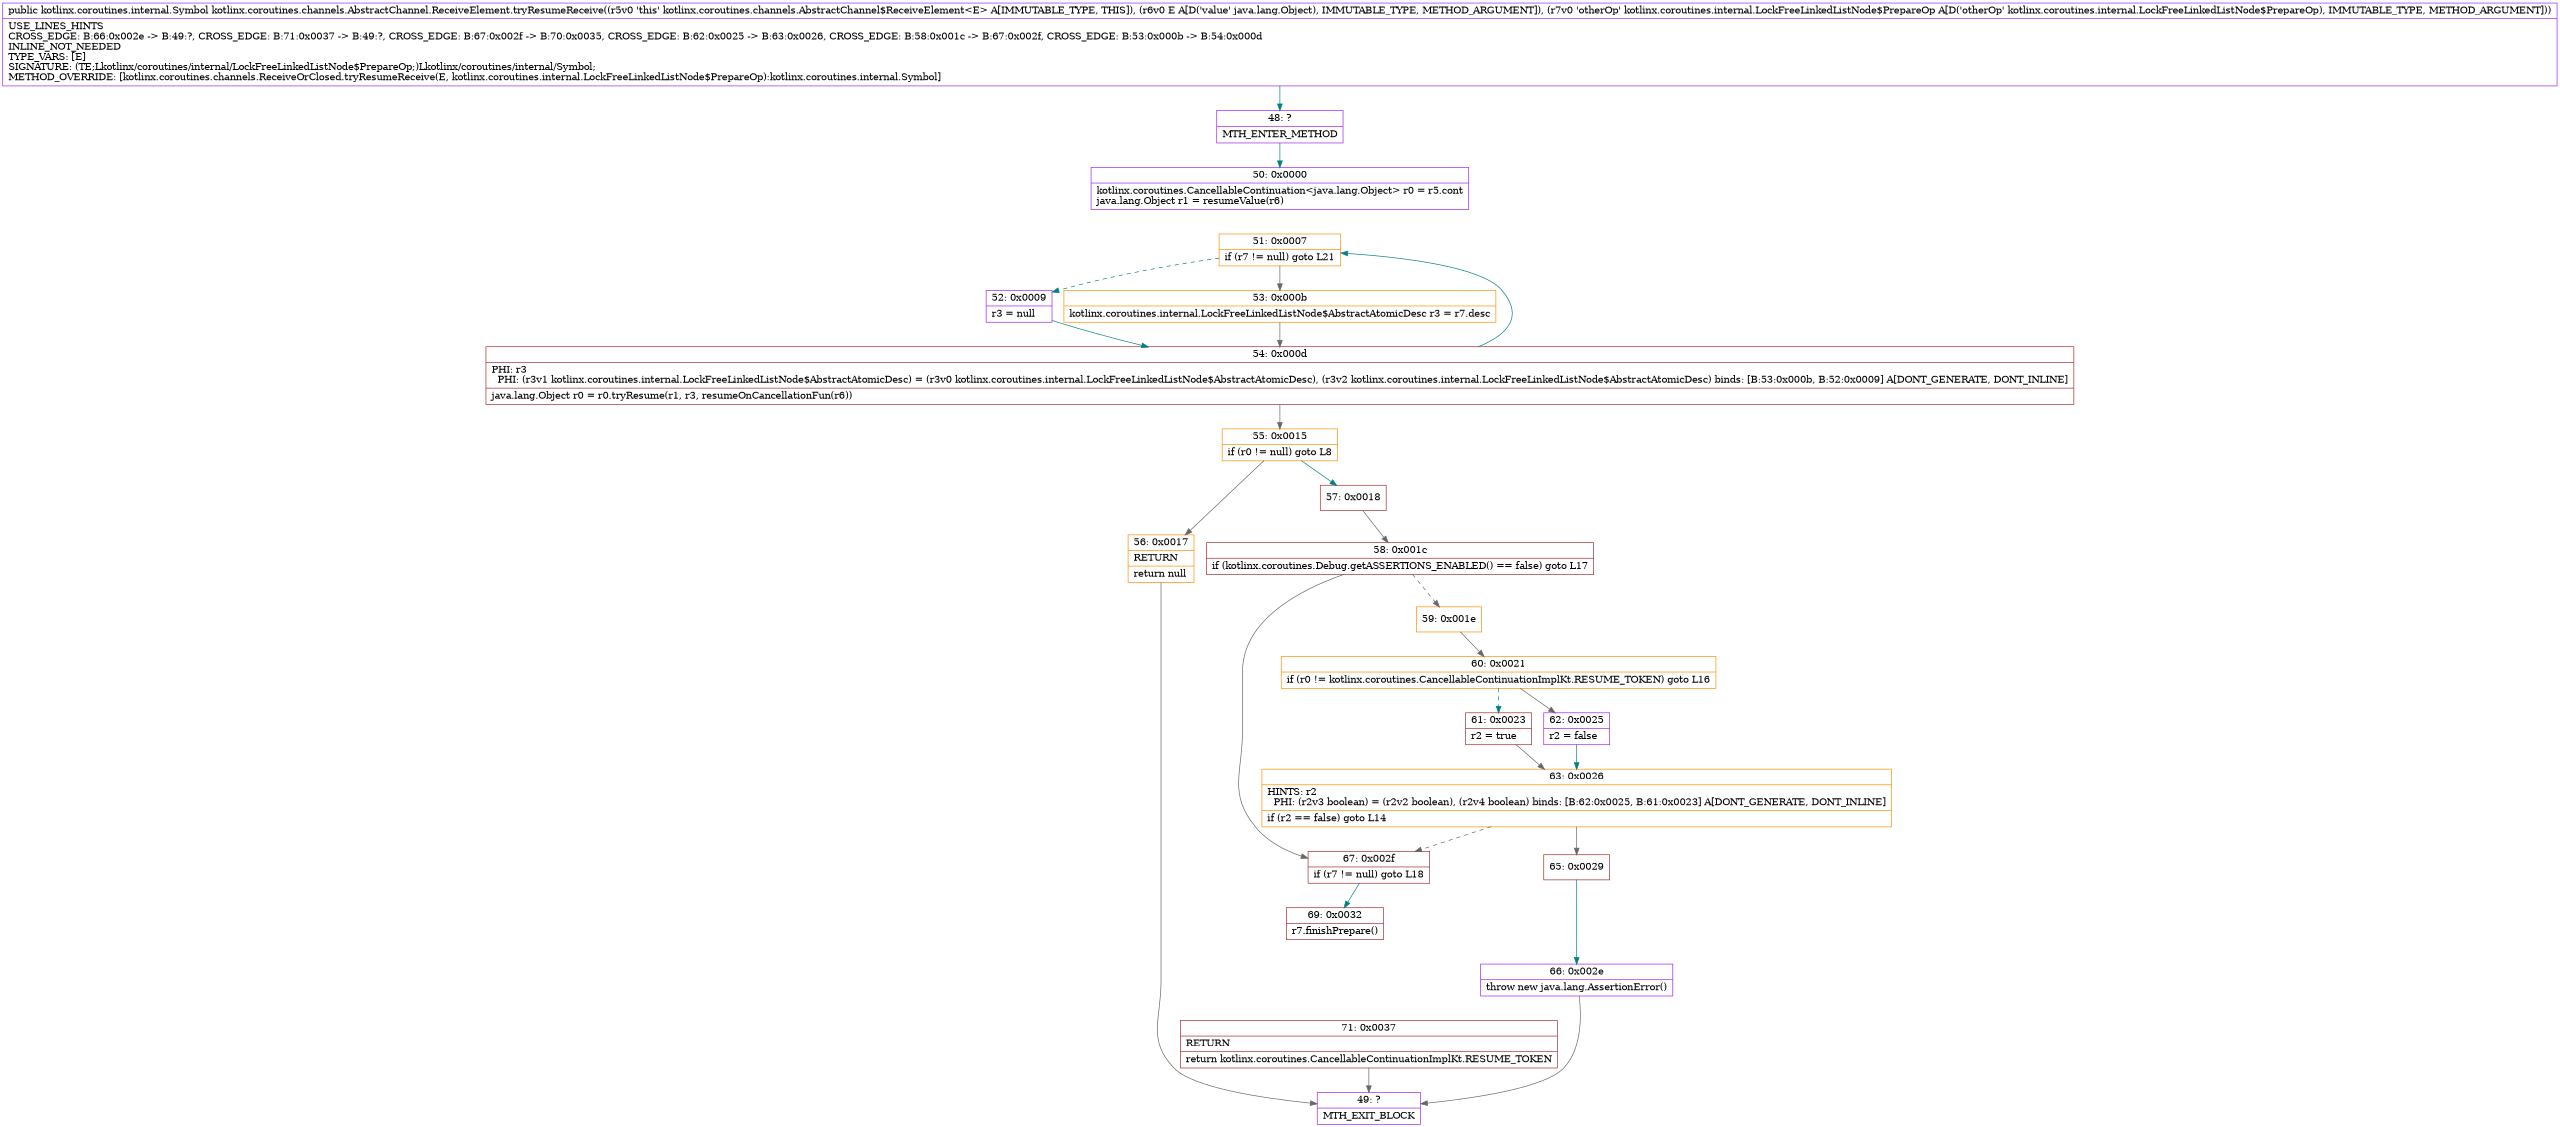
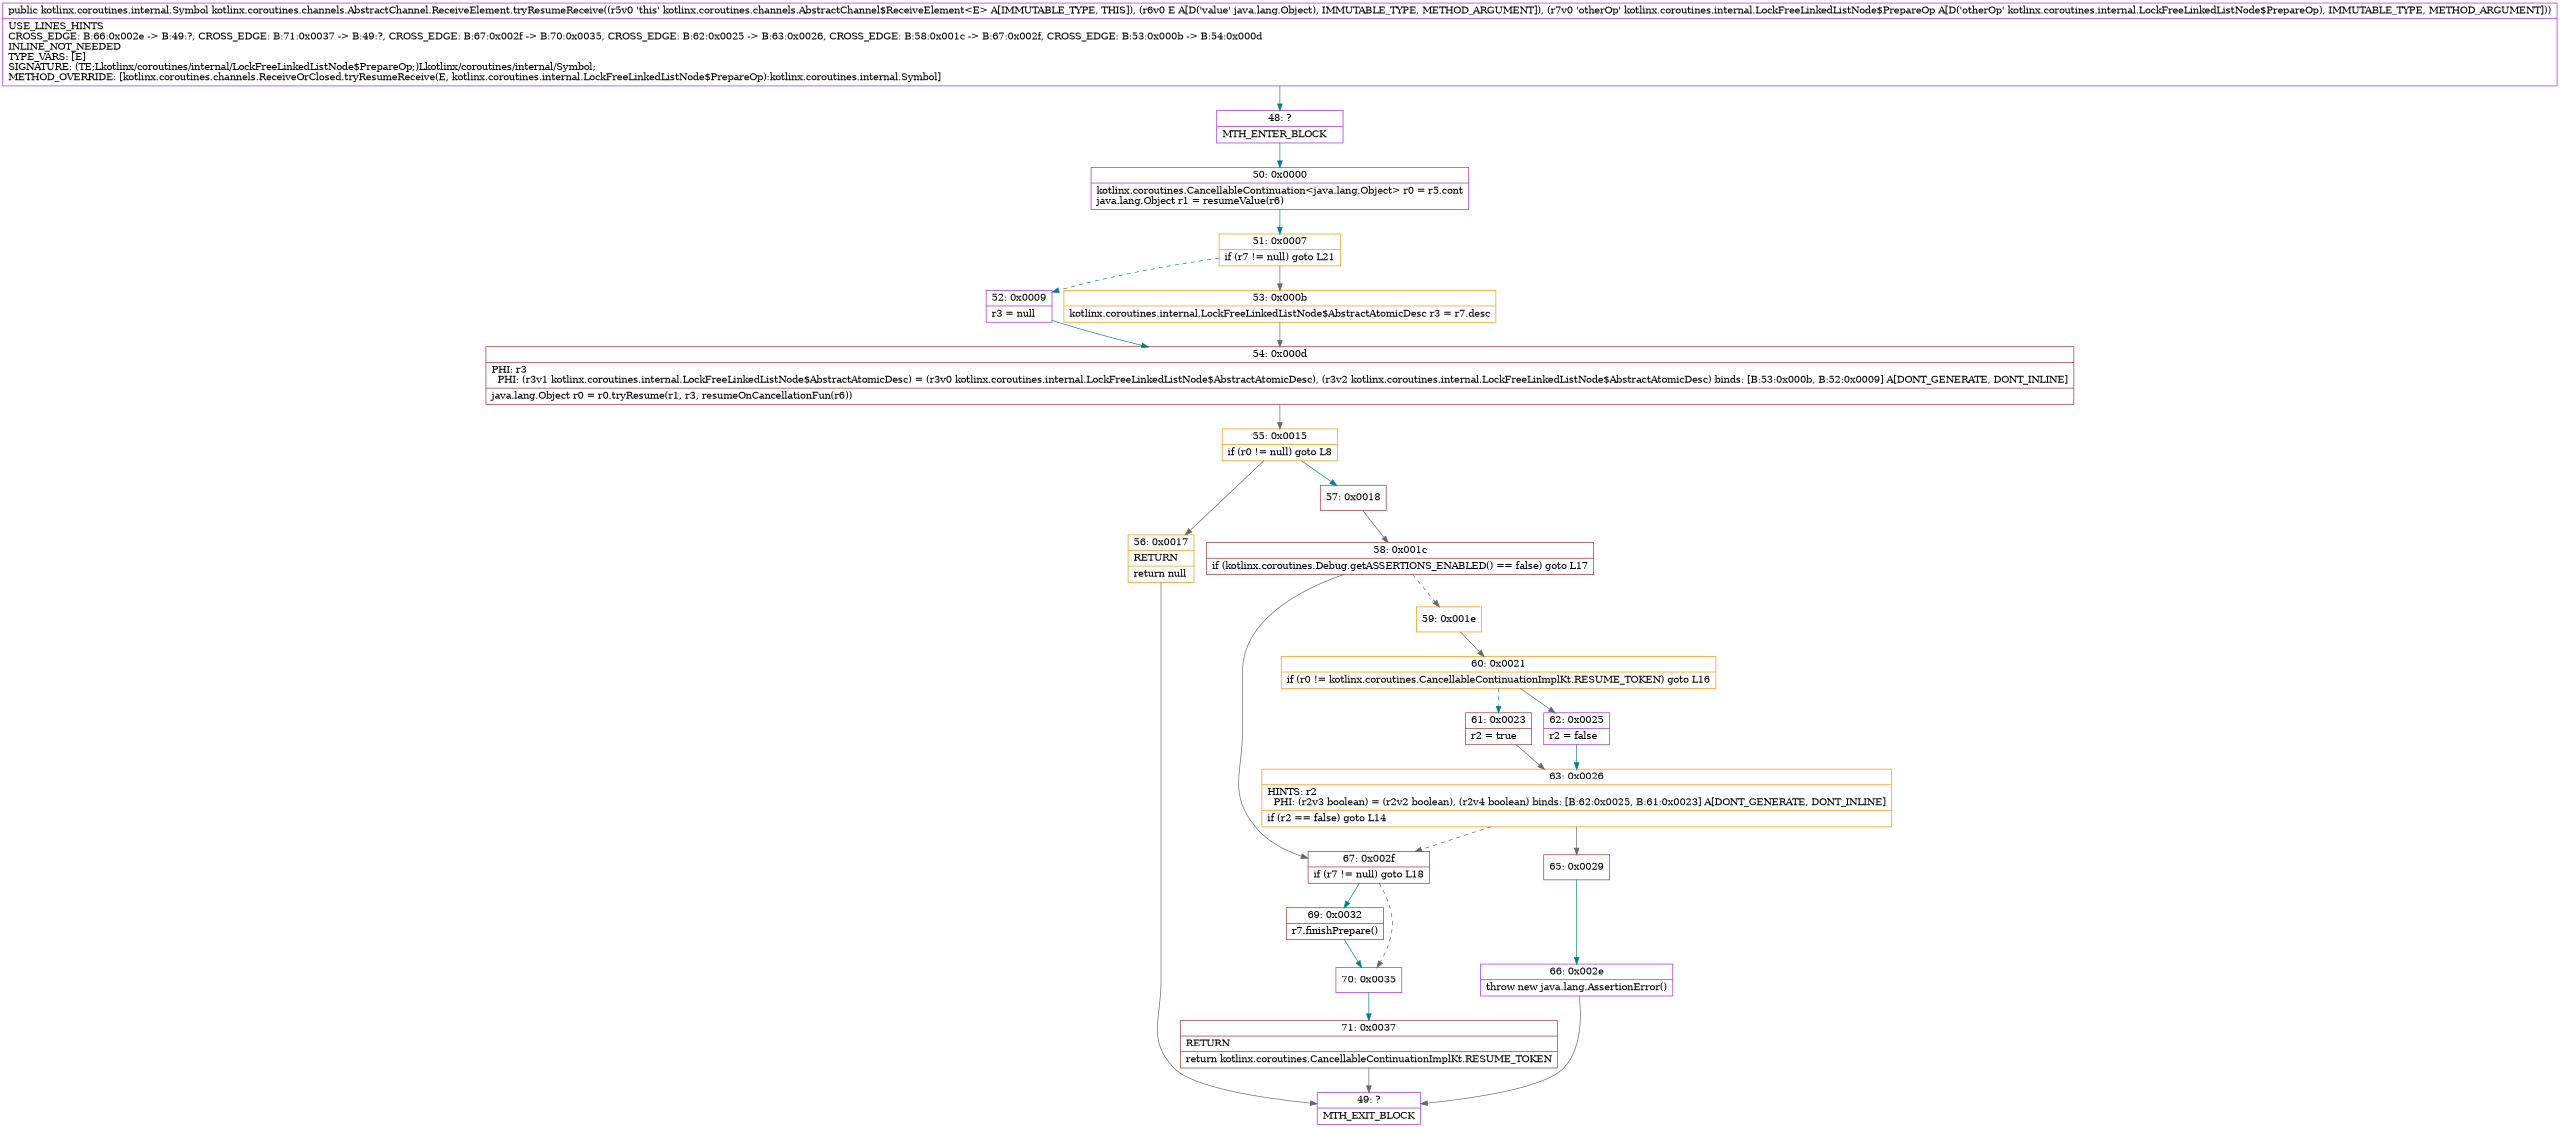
(1280, 134) -> (1274, 134)
(1465, 271) -> (1280, 218)
none -> (1369, 980)
